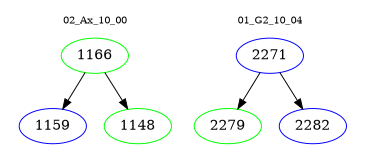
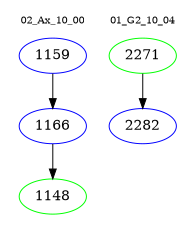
(95, 56) -> (53, 126)
(270, 56) -> (143, 56)
(77, 86) -> (53, 86)
(228, 126) -> none
